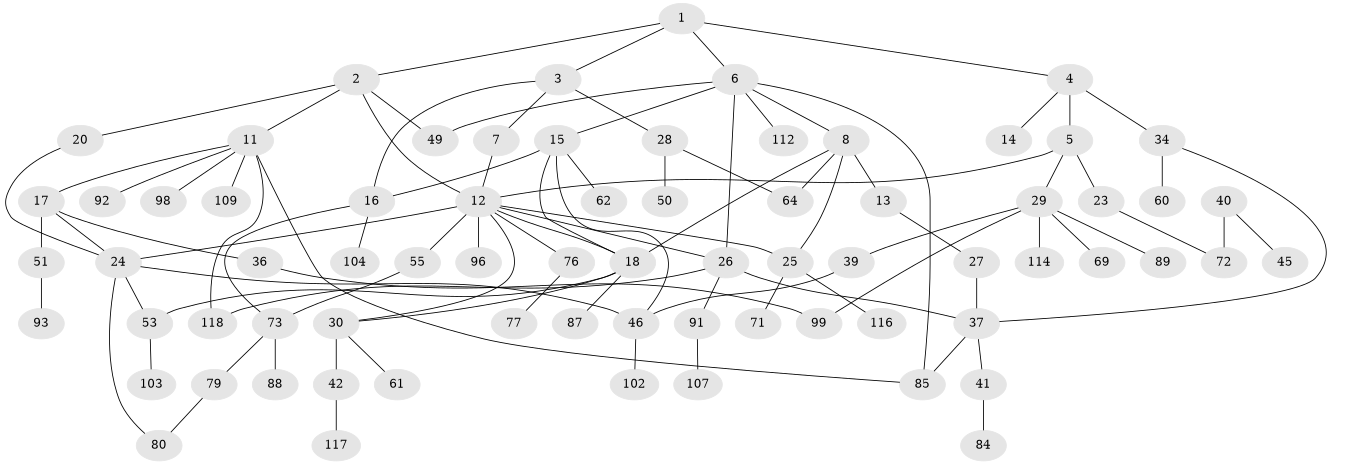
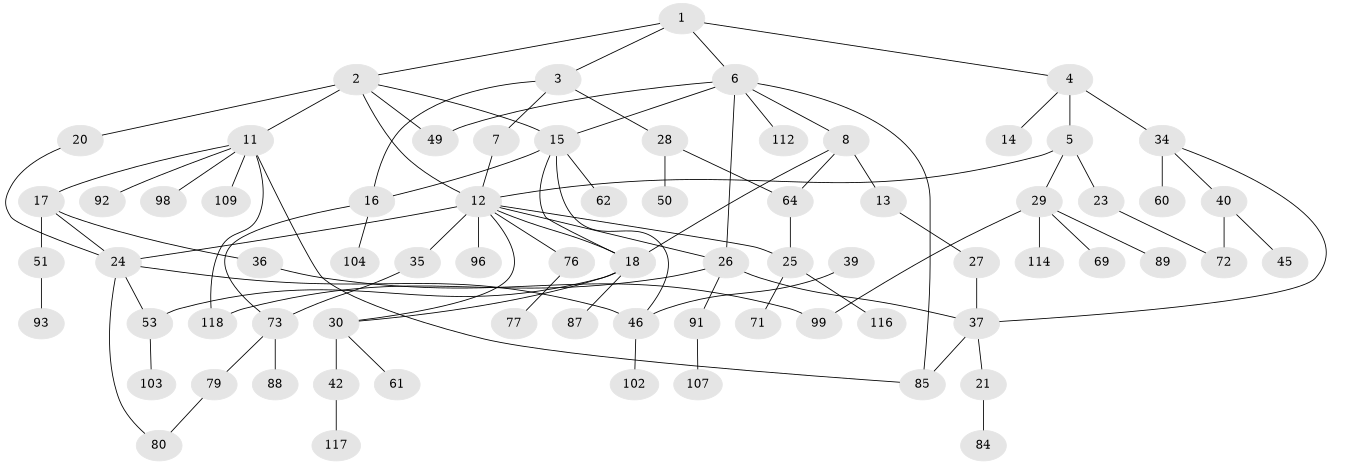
none -> (460, 104)
none -> (1193, 171)
(826, 204) -> (790, 232)
(944, 229) -> none
(418, 263) -> (418, 263)
(983, 385) -> (983, 385)
